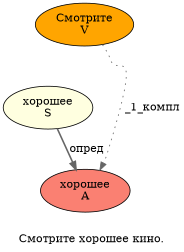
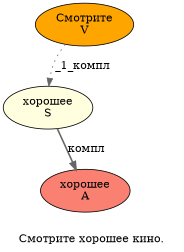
(122, 99) -> (55, 60)
(86, 149) -> (86, 149)
